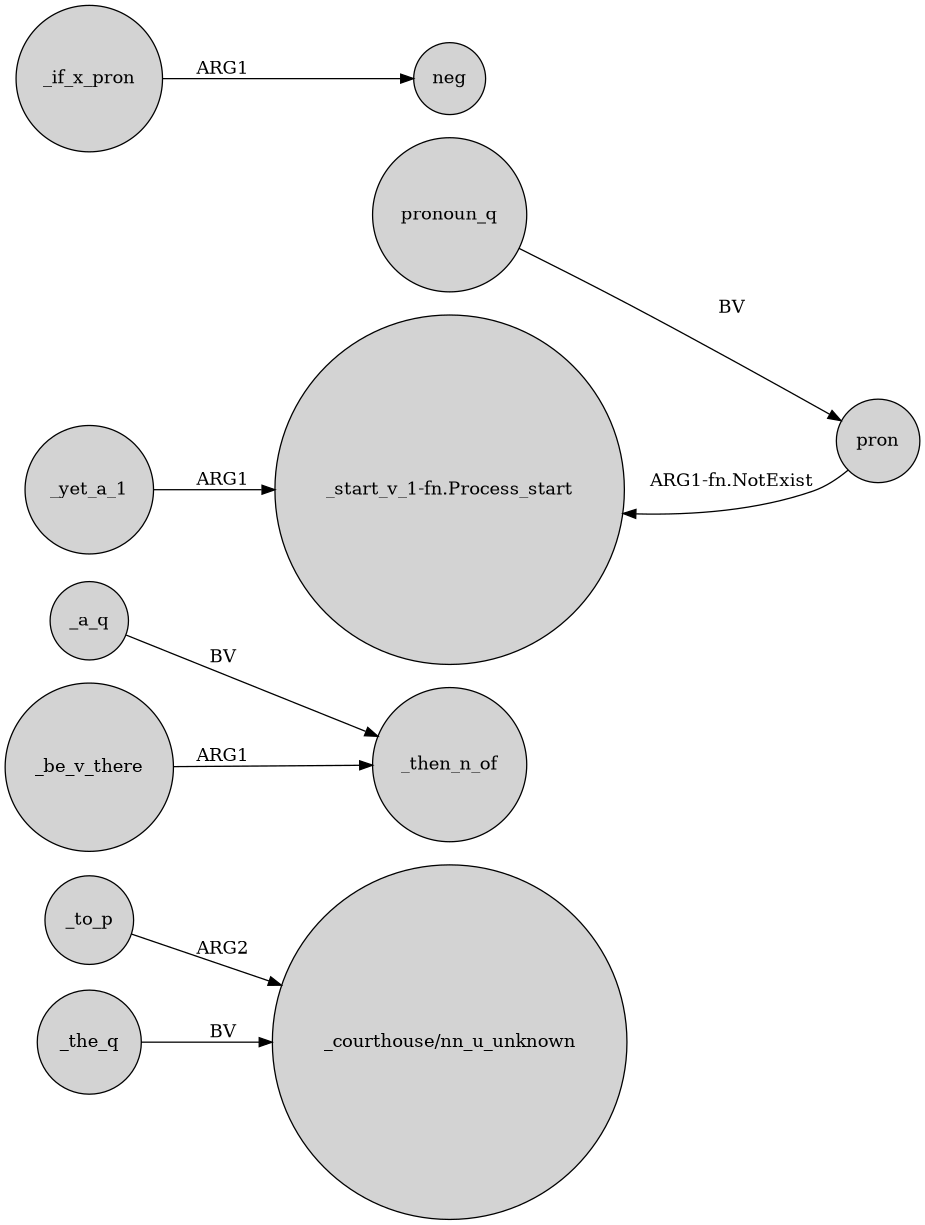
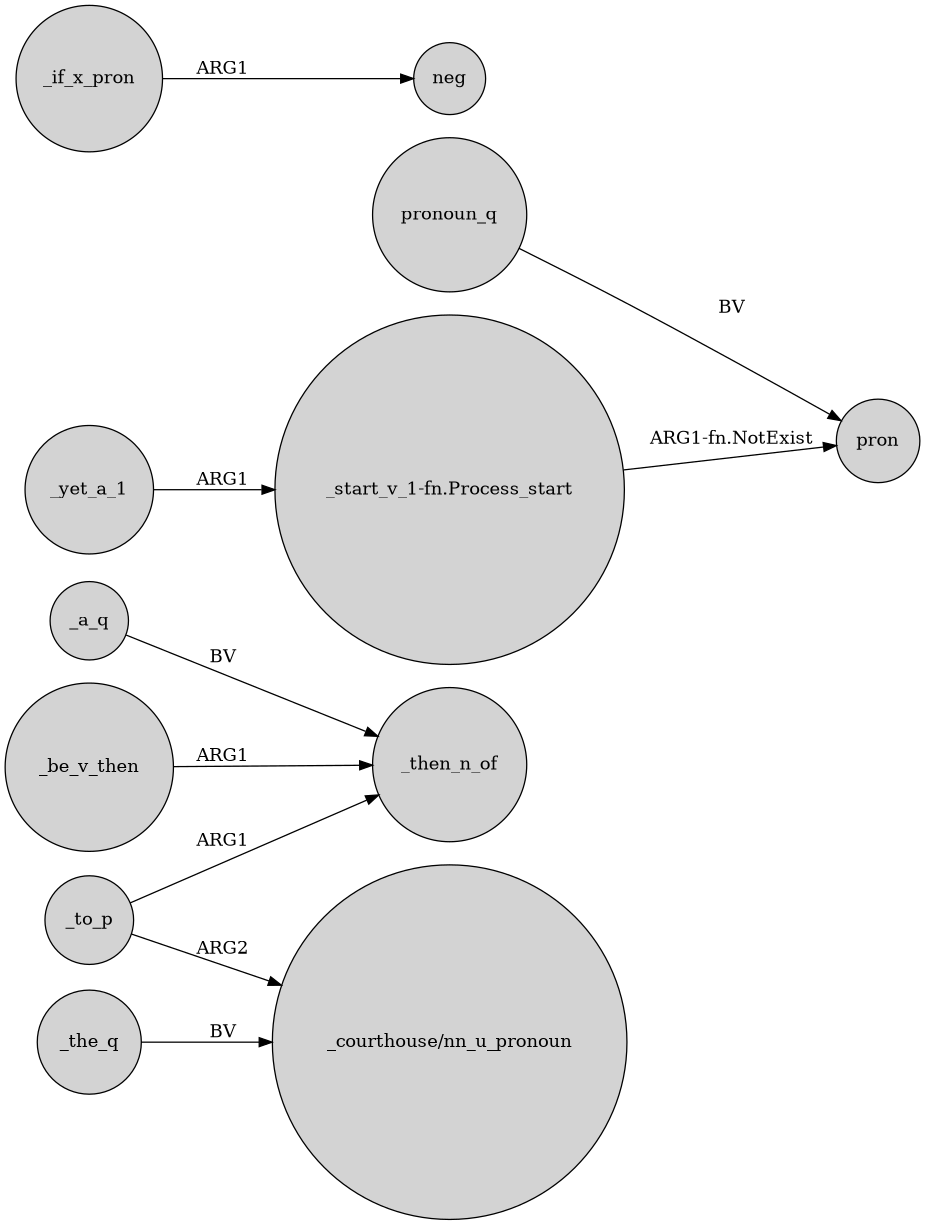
(746, 507) -> (724, 458)
(89, 767) -> (89, 767)
none -> (248, 851)
(450, 1042) -> (450, 1042)
